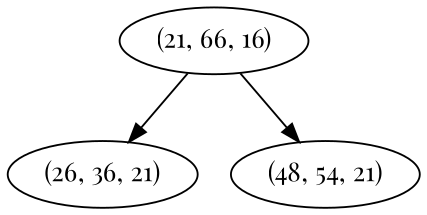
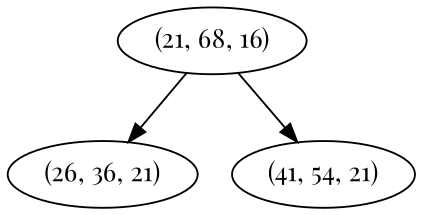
(214, 41) -> (212, 41)
(325, 174) -> (324, 174)
